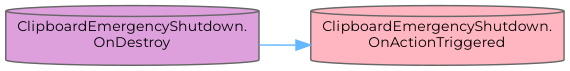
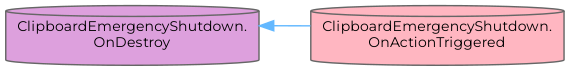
(277, 45) -> (292, 26)
